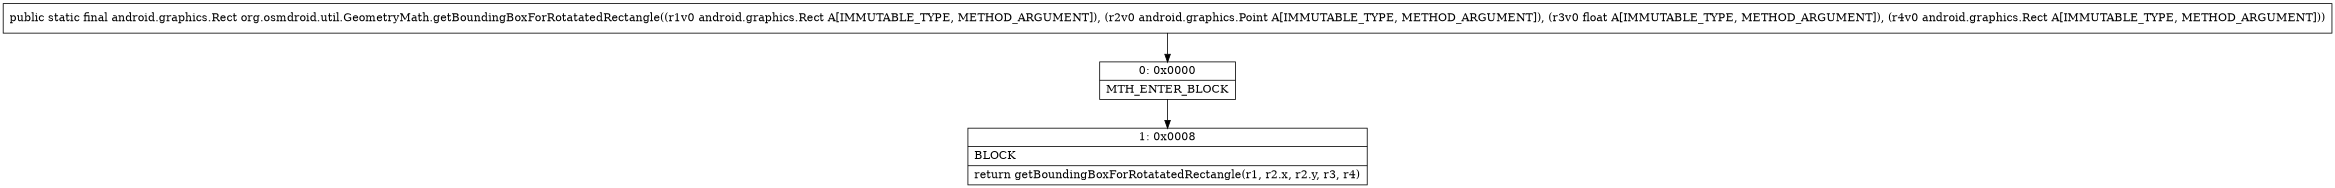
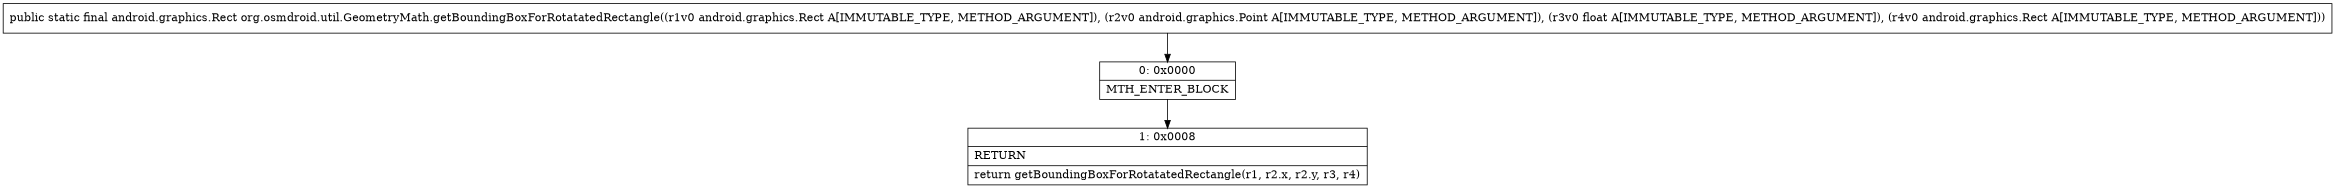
(995, 156) -> (1000, 156)
